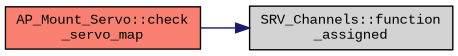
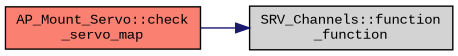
(351, 28) -> (351, 28)
